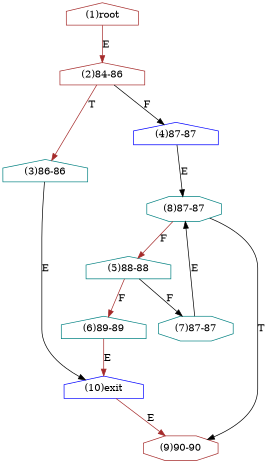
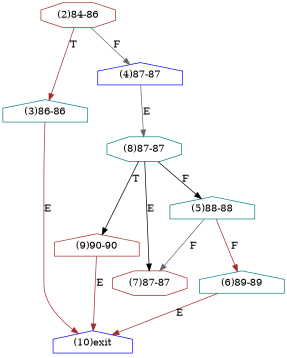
(102, 15) -> none
(102, 75) -> (78, 15)
(136, 103) -> (108, 44)
(180, 167) -> (142, 107)
(158, 237) -> (177, 178)
(190, 272) -> (147, 213)
(42, 287) -> (44, 231)
(158, 295) -> (184, 242)
(196, 329) -> (150, 283)
(138, 415) -> (95, 290)
(181, 448) -> (97, 246)
